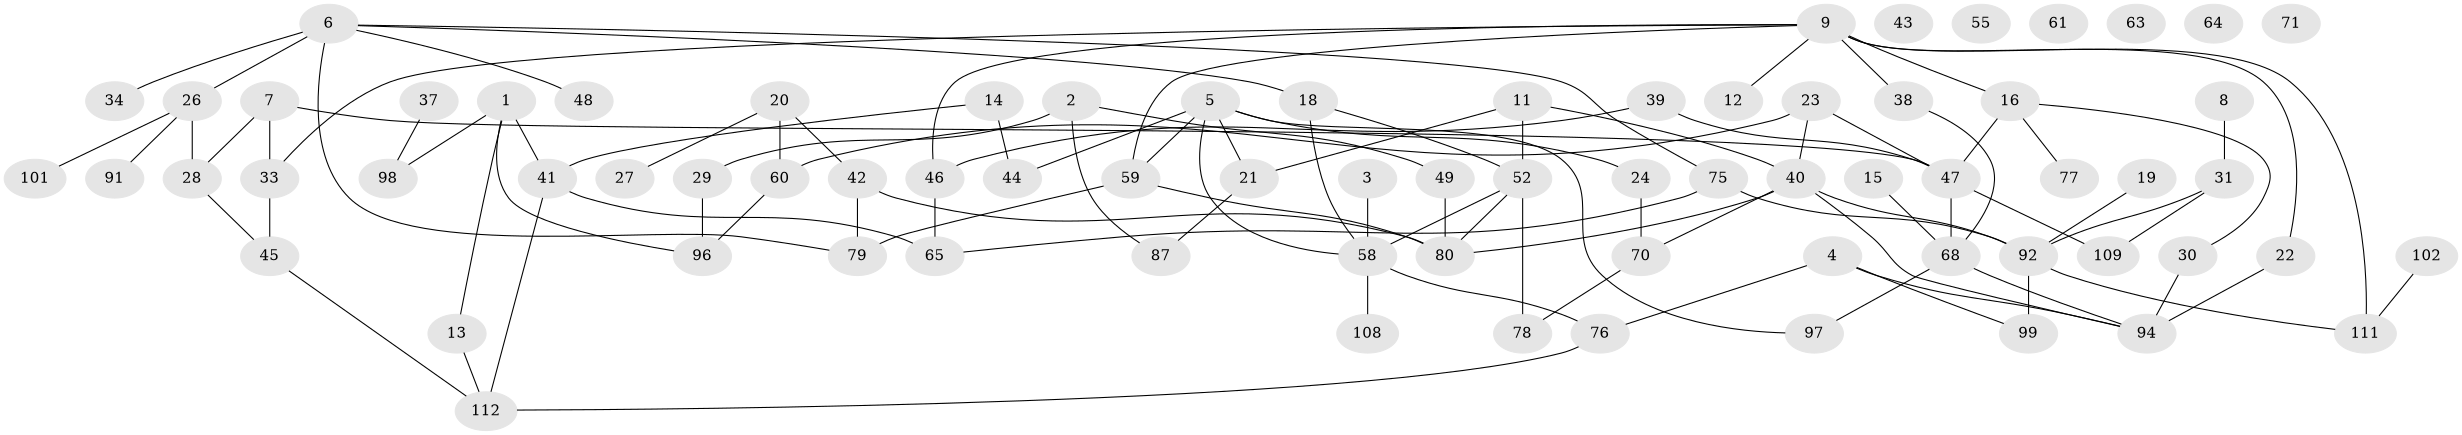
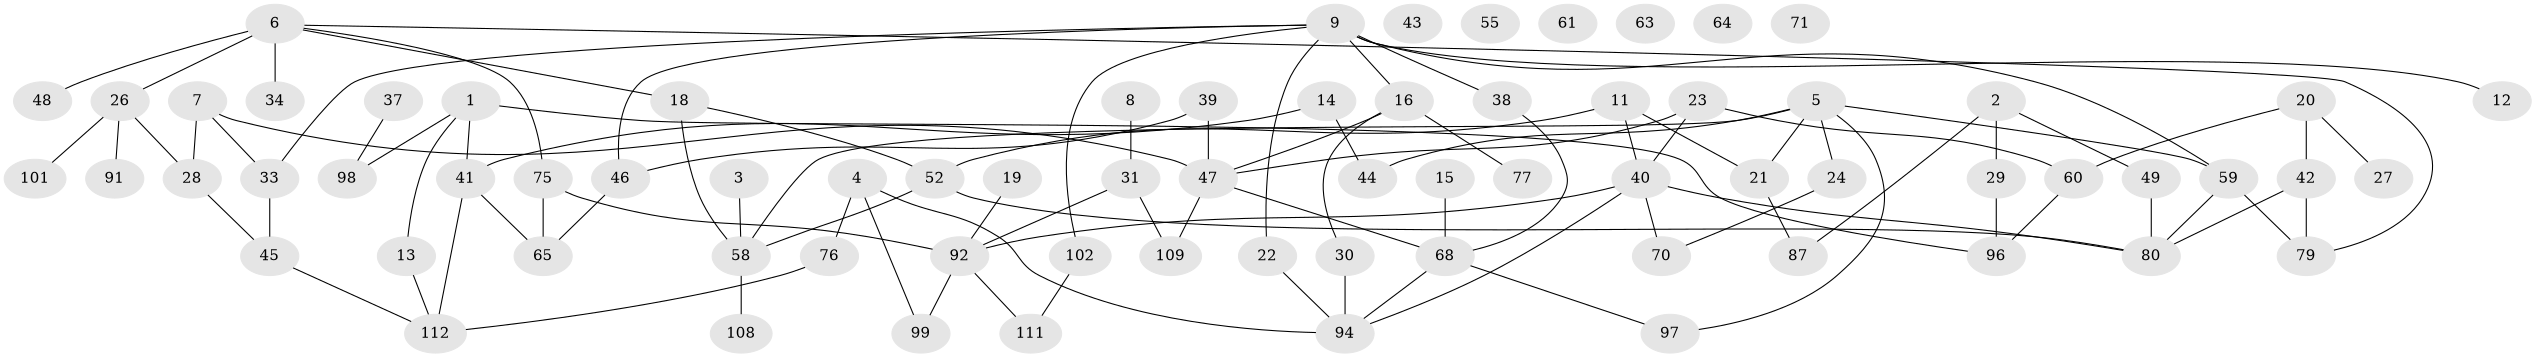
(2249, 63) -> (1118, 65)
(1484, 295) -> none
(1523, 334) -> none
